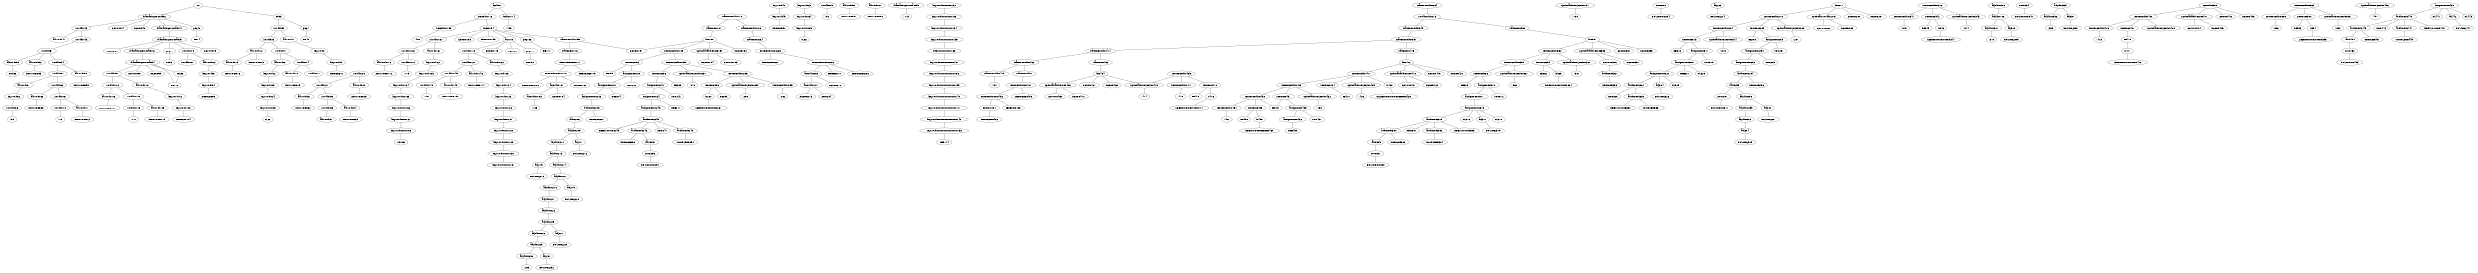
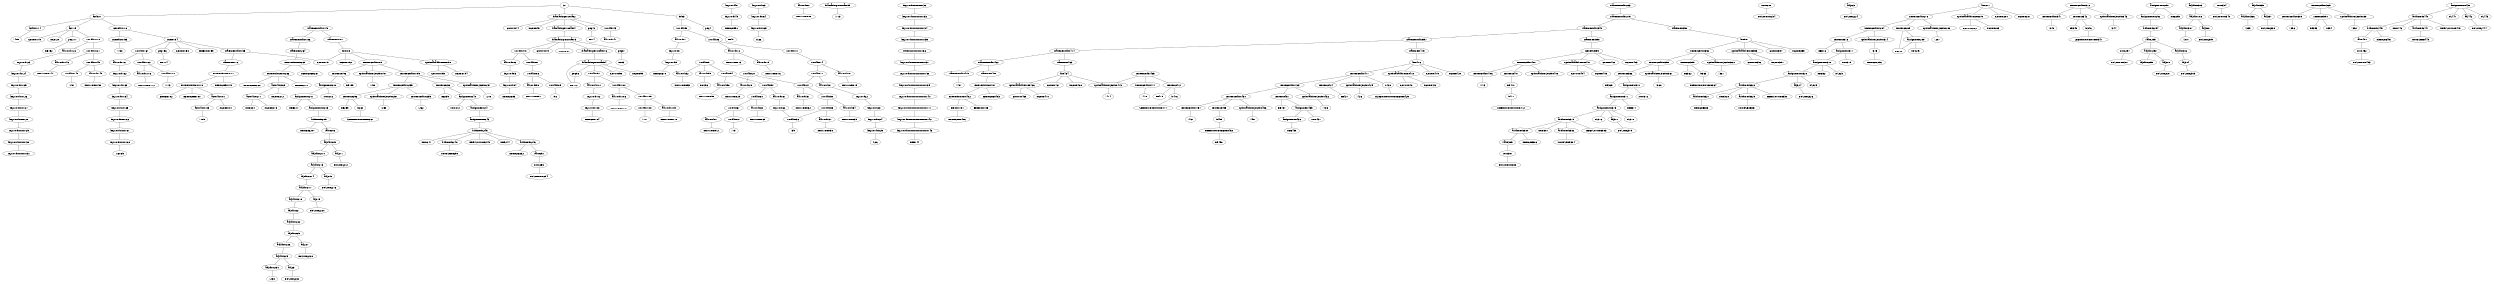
(1427, 5) -> (1621, 5)
none -> (332, 11)
(1427, 17) -> (1621, 17)
(1824, 17) -> (1970, 17)
(499, 34) -> (85, 23)
(81, 40) -> none
none -> (1592, 40)
(2313, 40) -> none
(1765, 45) -> (1907, 45)
(169, 51) -> (622, 51)
(281, 57) -> (821, 79)
none -> (373, 68)
(1610, 68) -> (1724, 91)
none -> (533, 74)
(1751, 79) -> (1875, 57)
(664, 102) -> (493, 137)
(1266, 102) -> (1244, 102)
(1628, 102) -> (1762, 91)
none -> (1632, 108)
none -> (810, 114)
(1250, 114) -> (1219, 136)
(1746, 114) -> (2166, 45)
none -> (825, 131)
(944, 131) -> (915, 131)
